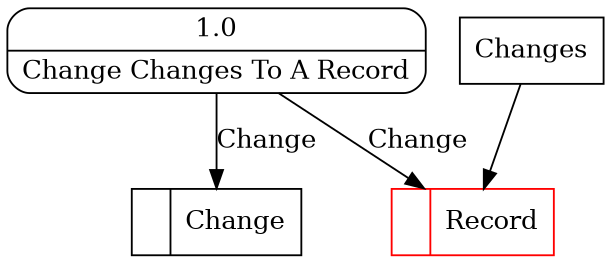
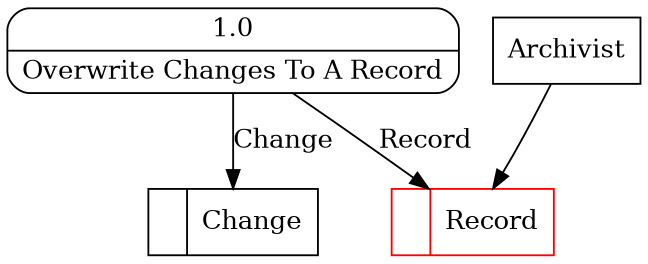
(532, 51) -> (567, 51)
(217, 71) -> (233, 71)
(418, 141) -> (426, 141)
